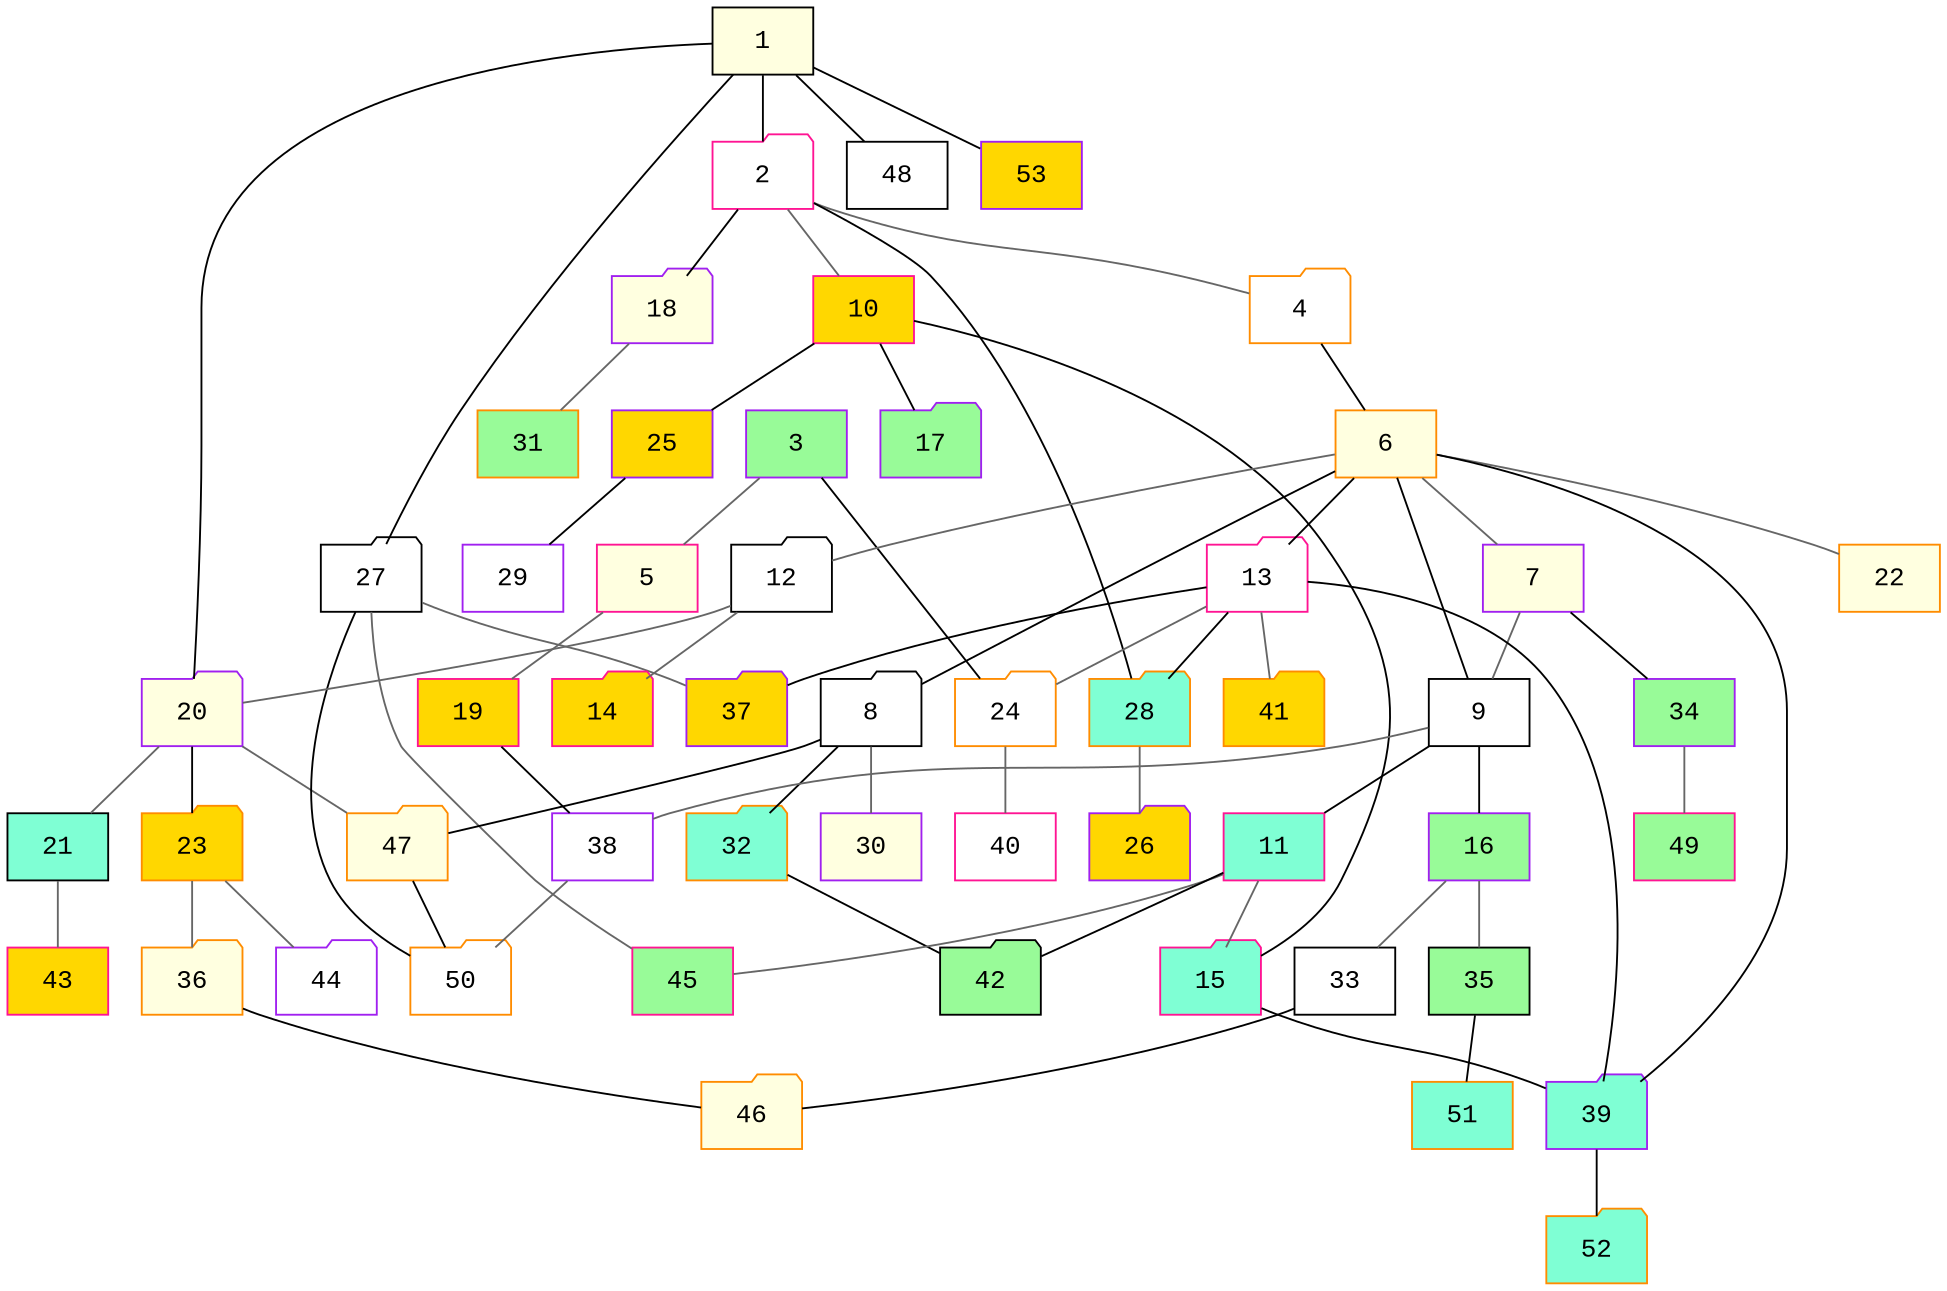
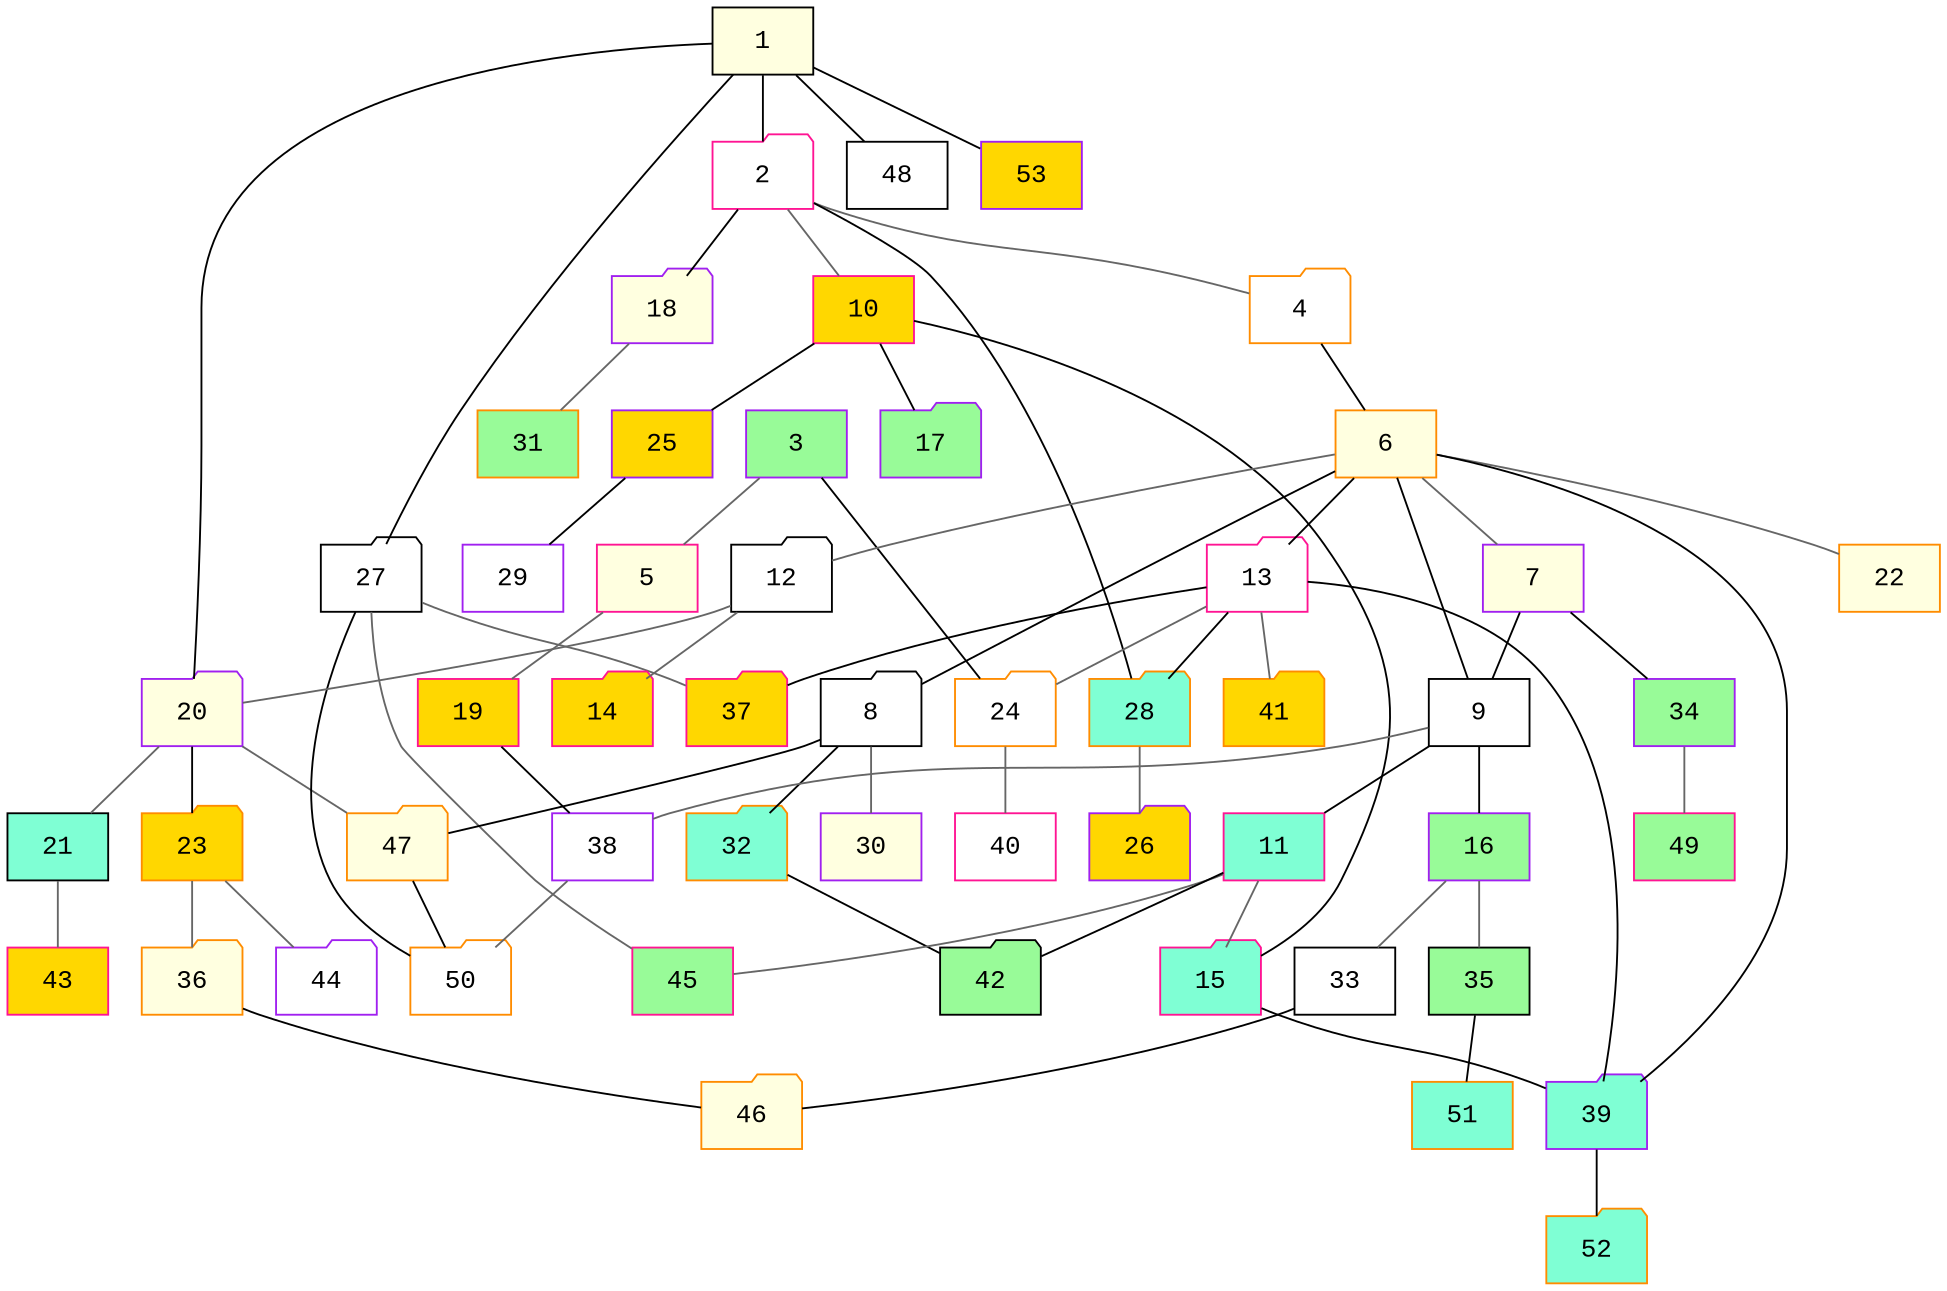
(1502, 656) -> (1502, 656)
(737, 713) -> (737, 713)
